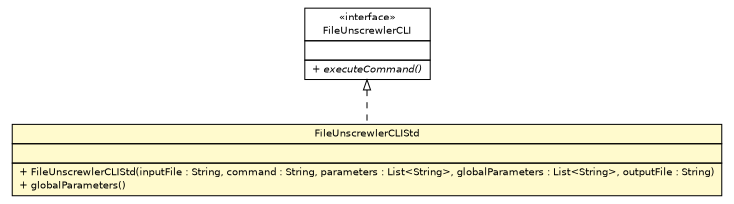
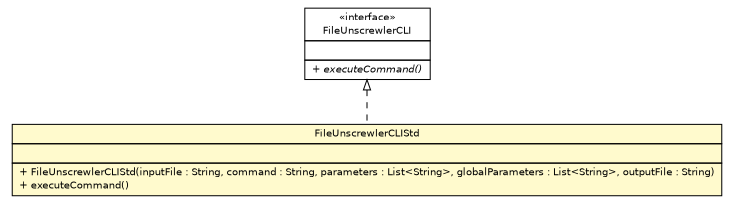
(73, 186) -> (74, 186)
